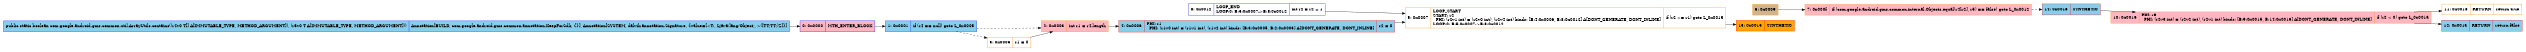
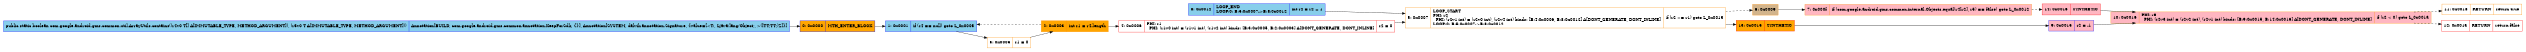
(1257, 9) -> (1257, 9)
(2071, 9) -> (2071, 9)
none -> (1738, 11)
(2427, 12) -> (2427, 12)
(1444, 16) -> (1441, 16)
(2426, 24) -> (2426, 24)
(837, 26) -> (837, 26)
(1075, 26) -> (1075, 26)
(1257, 26) -> (1257, 26)
none -> (2071, 26)
(2482, 26) -> (2482, 26)
(1008, 28) -> (1010, 24)
(970, 34) -> (970, 34)
